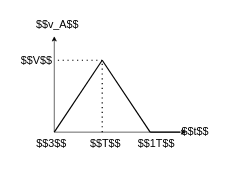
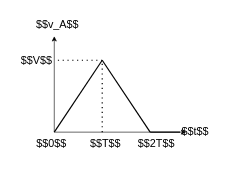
(52, 144) -> (52, 144)
(157, 144) -> (157, 144)
